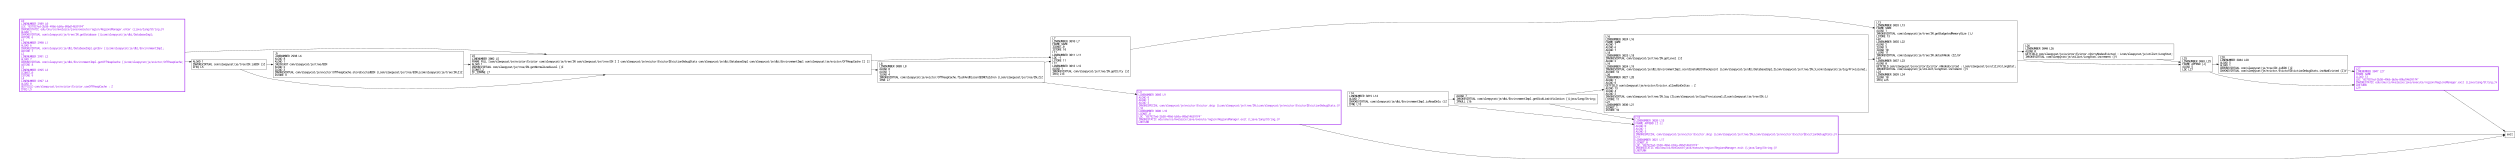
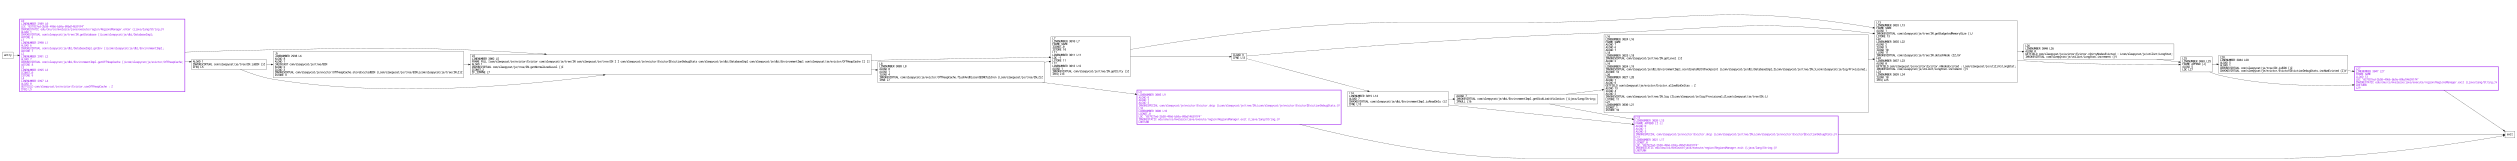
none -> (8, 55)
none -> (1239, 57)
